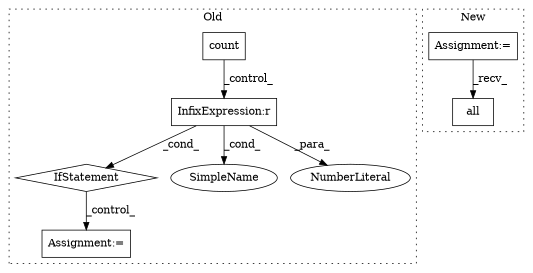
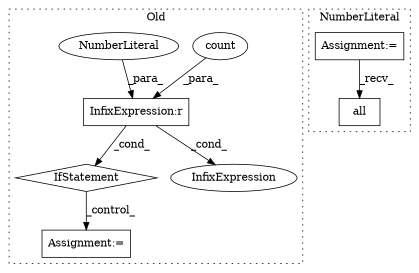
(473, 18) -> (360, 18)
(224, 46) -> (220, 46)
(248, 79) -> (201, 79)
(285, 144) -> (127, 75)
(224, 178) -> (234, 178)
